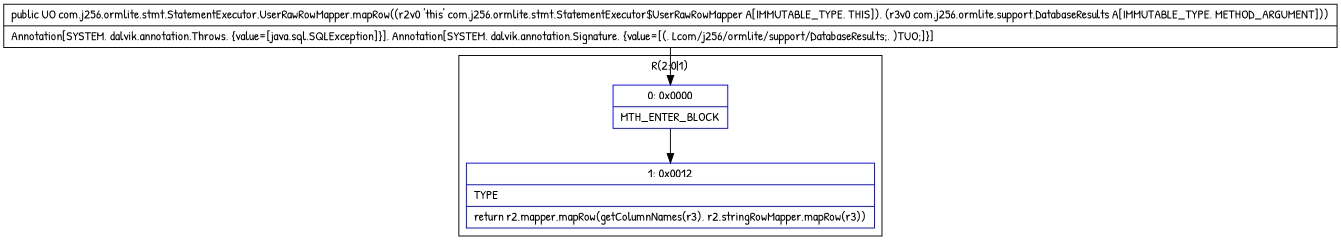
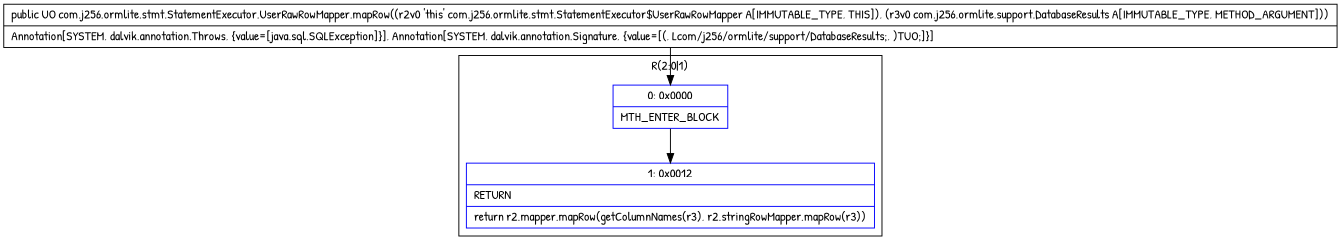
(486, 195) -> (493, 195)
